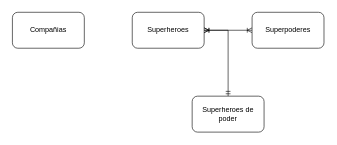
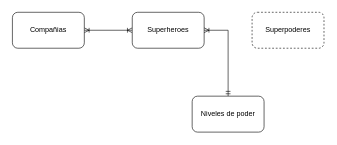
(241, 30) -> (108, 30)
(288, 30) -> (288, 30)
(228, 114) -> (228, 114)
